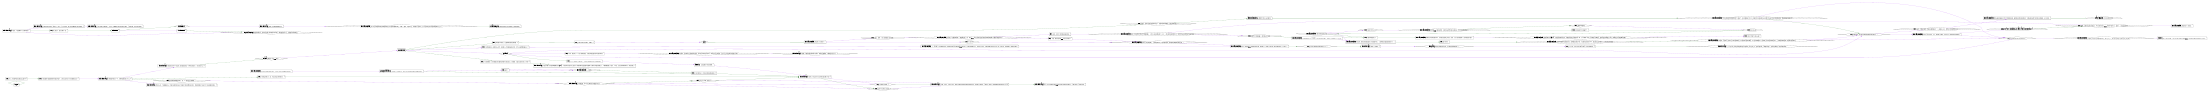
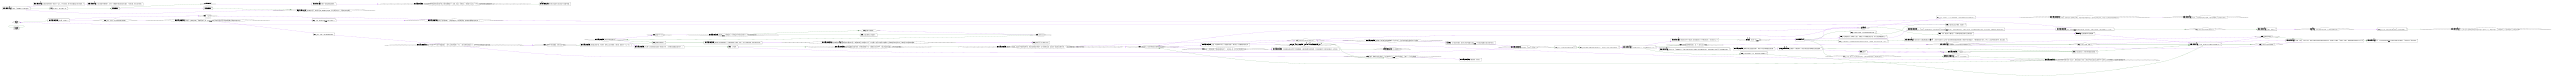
none -> (1525, 47)
